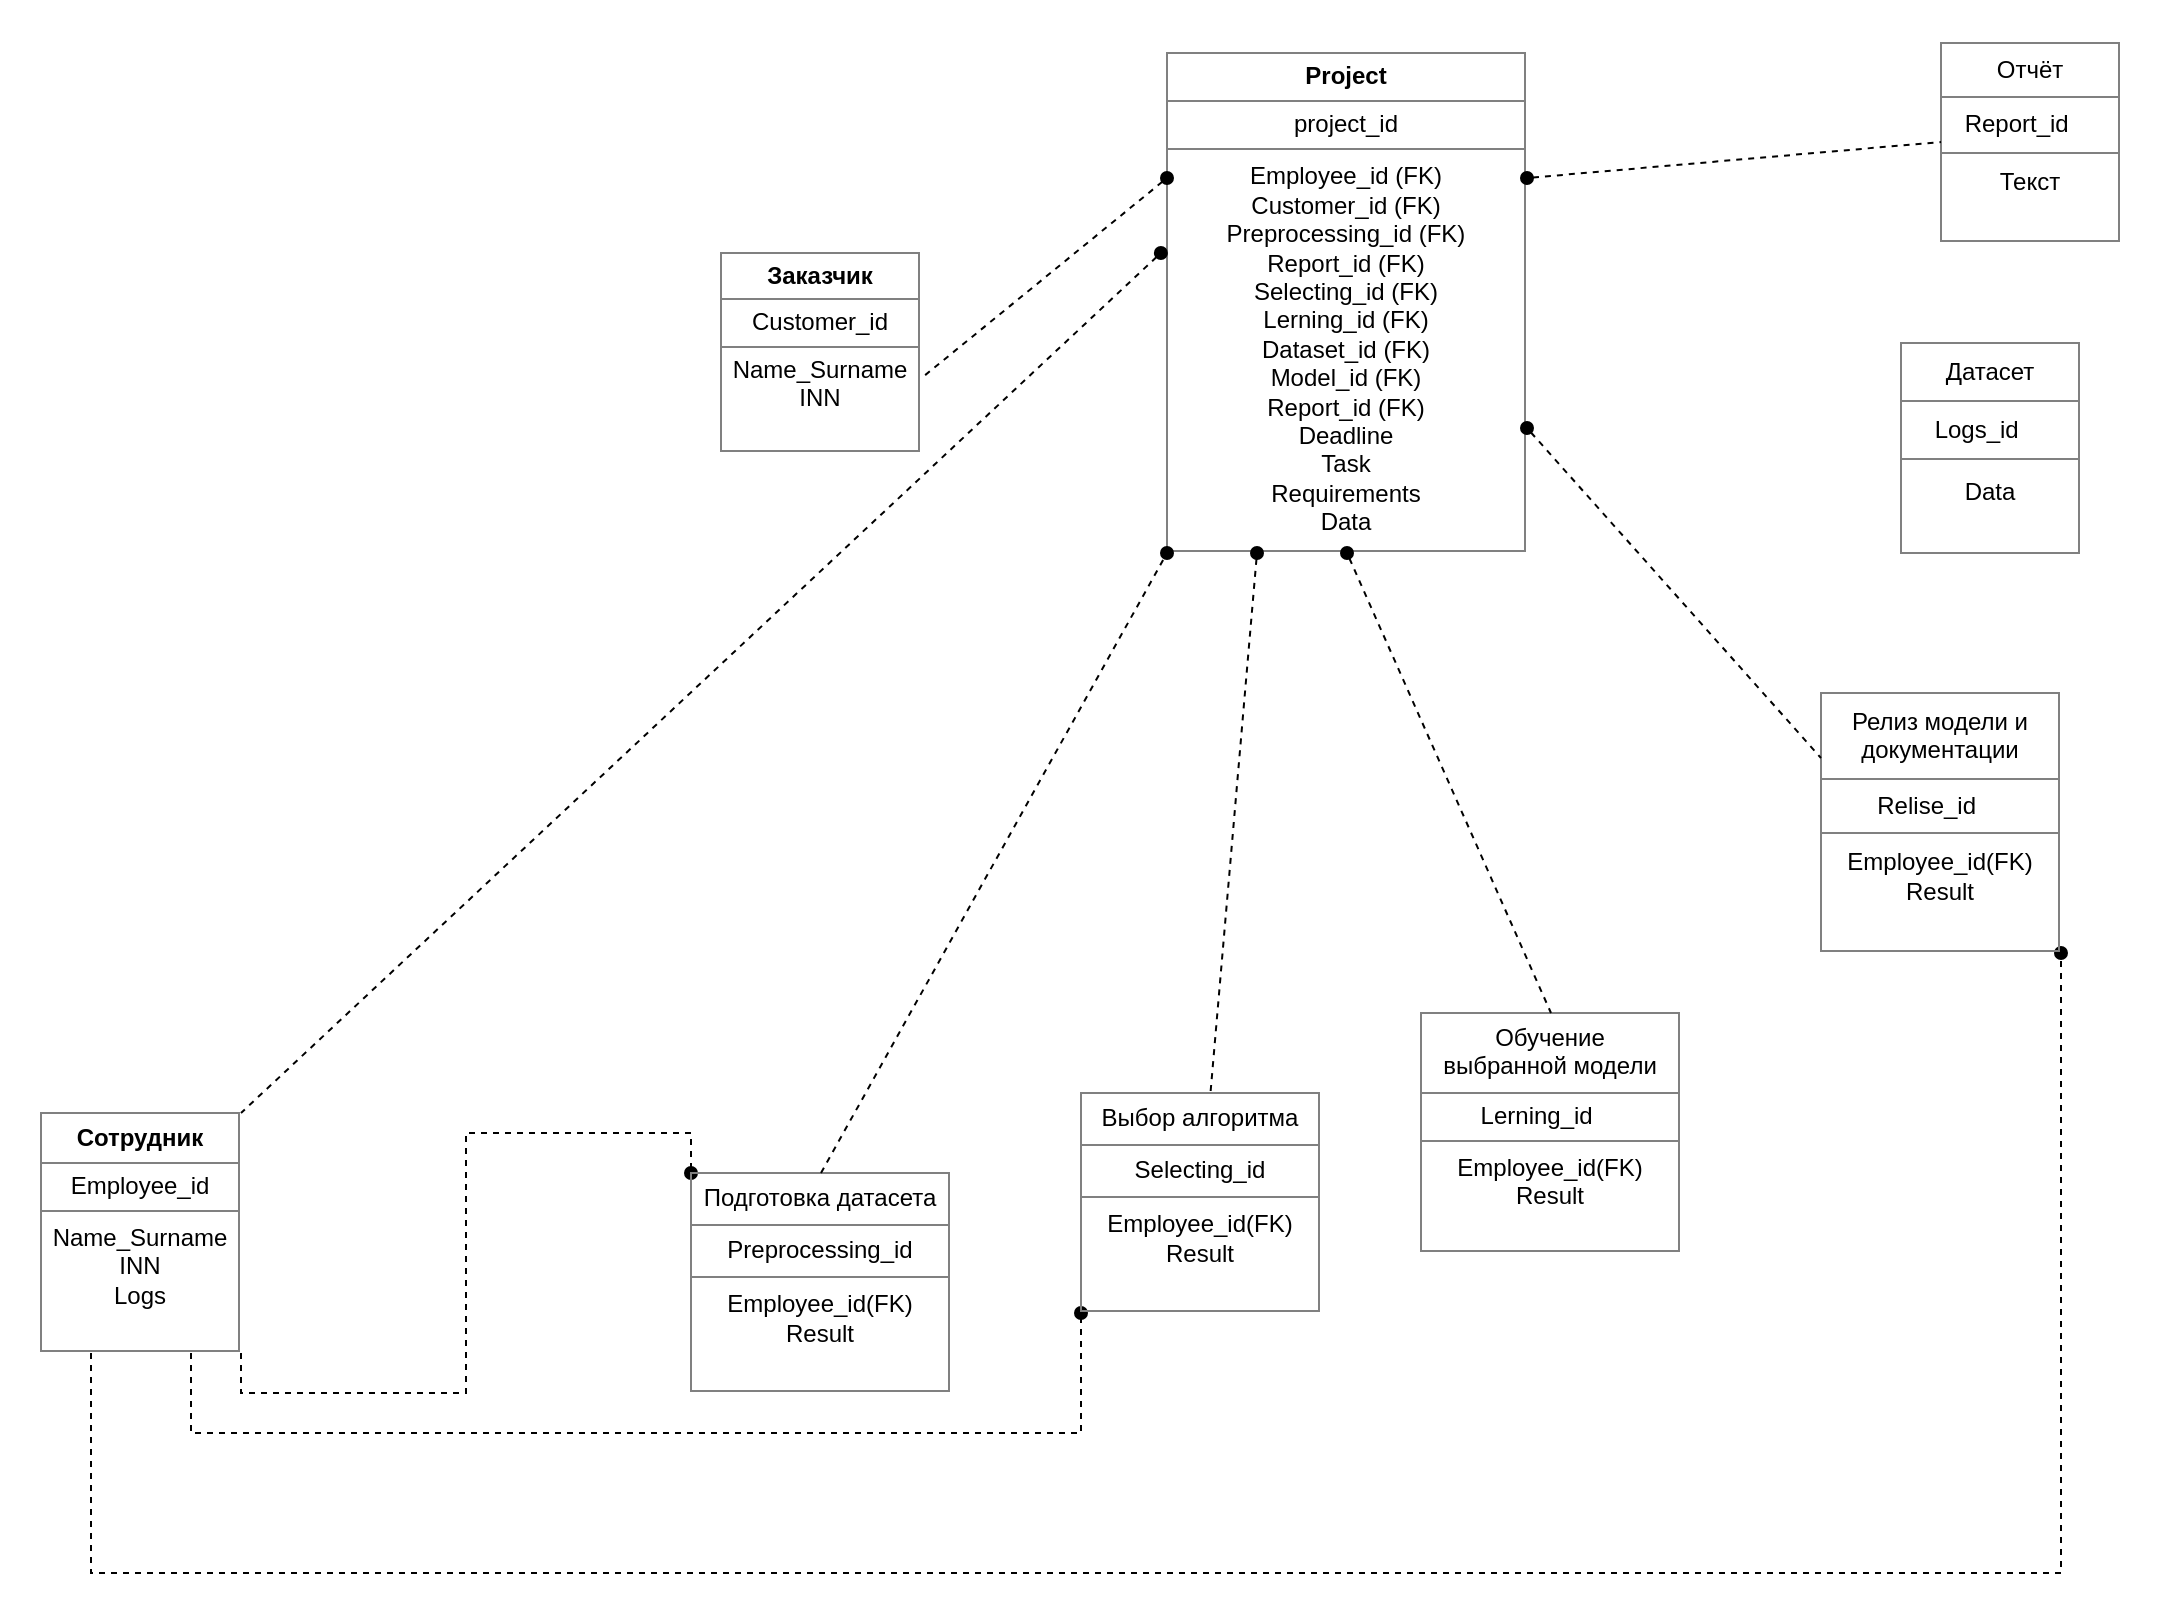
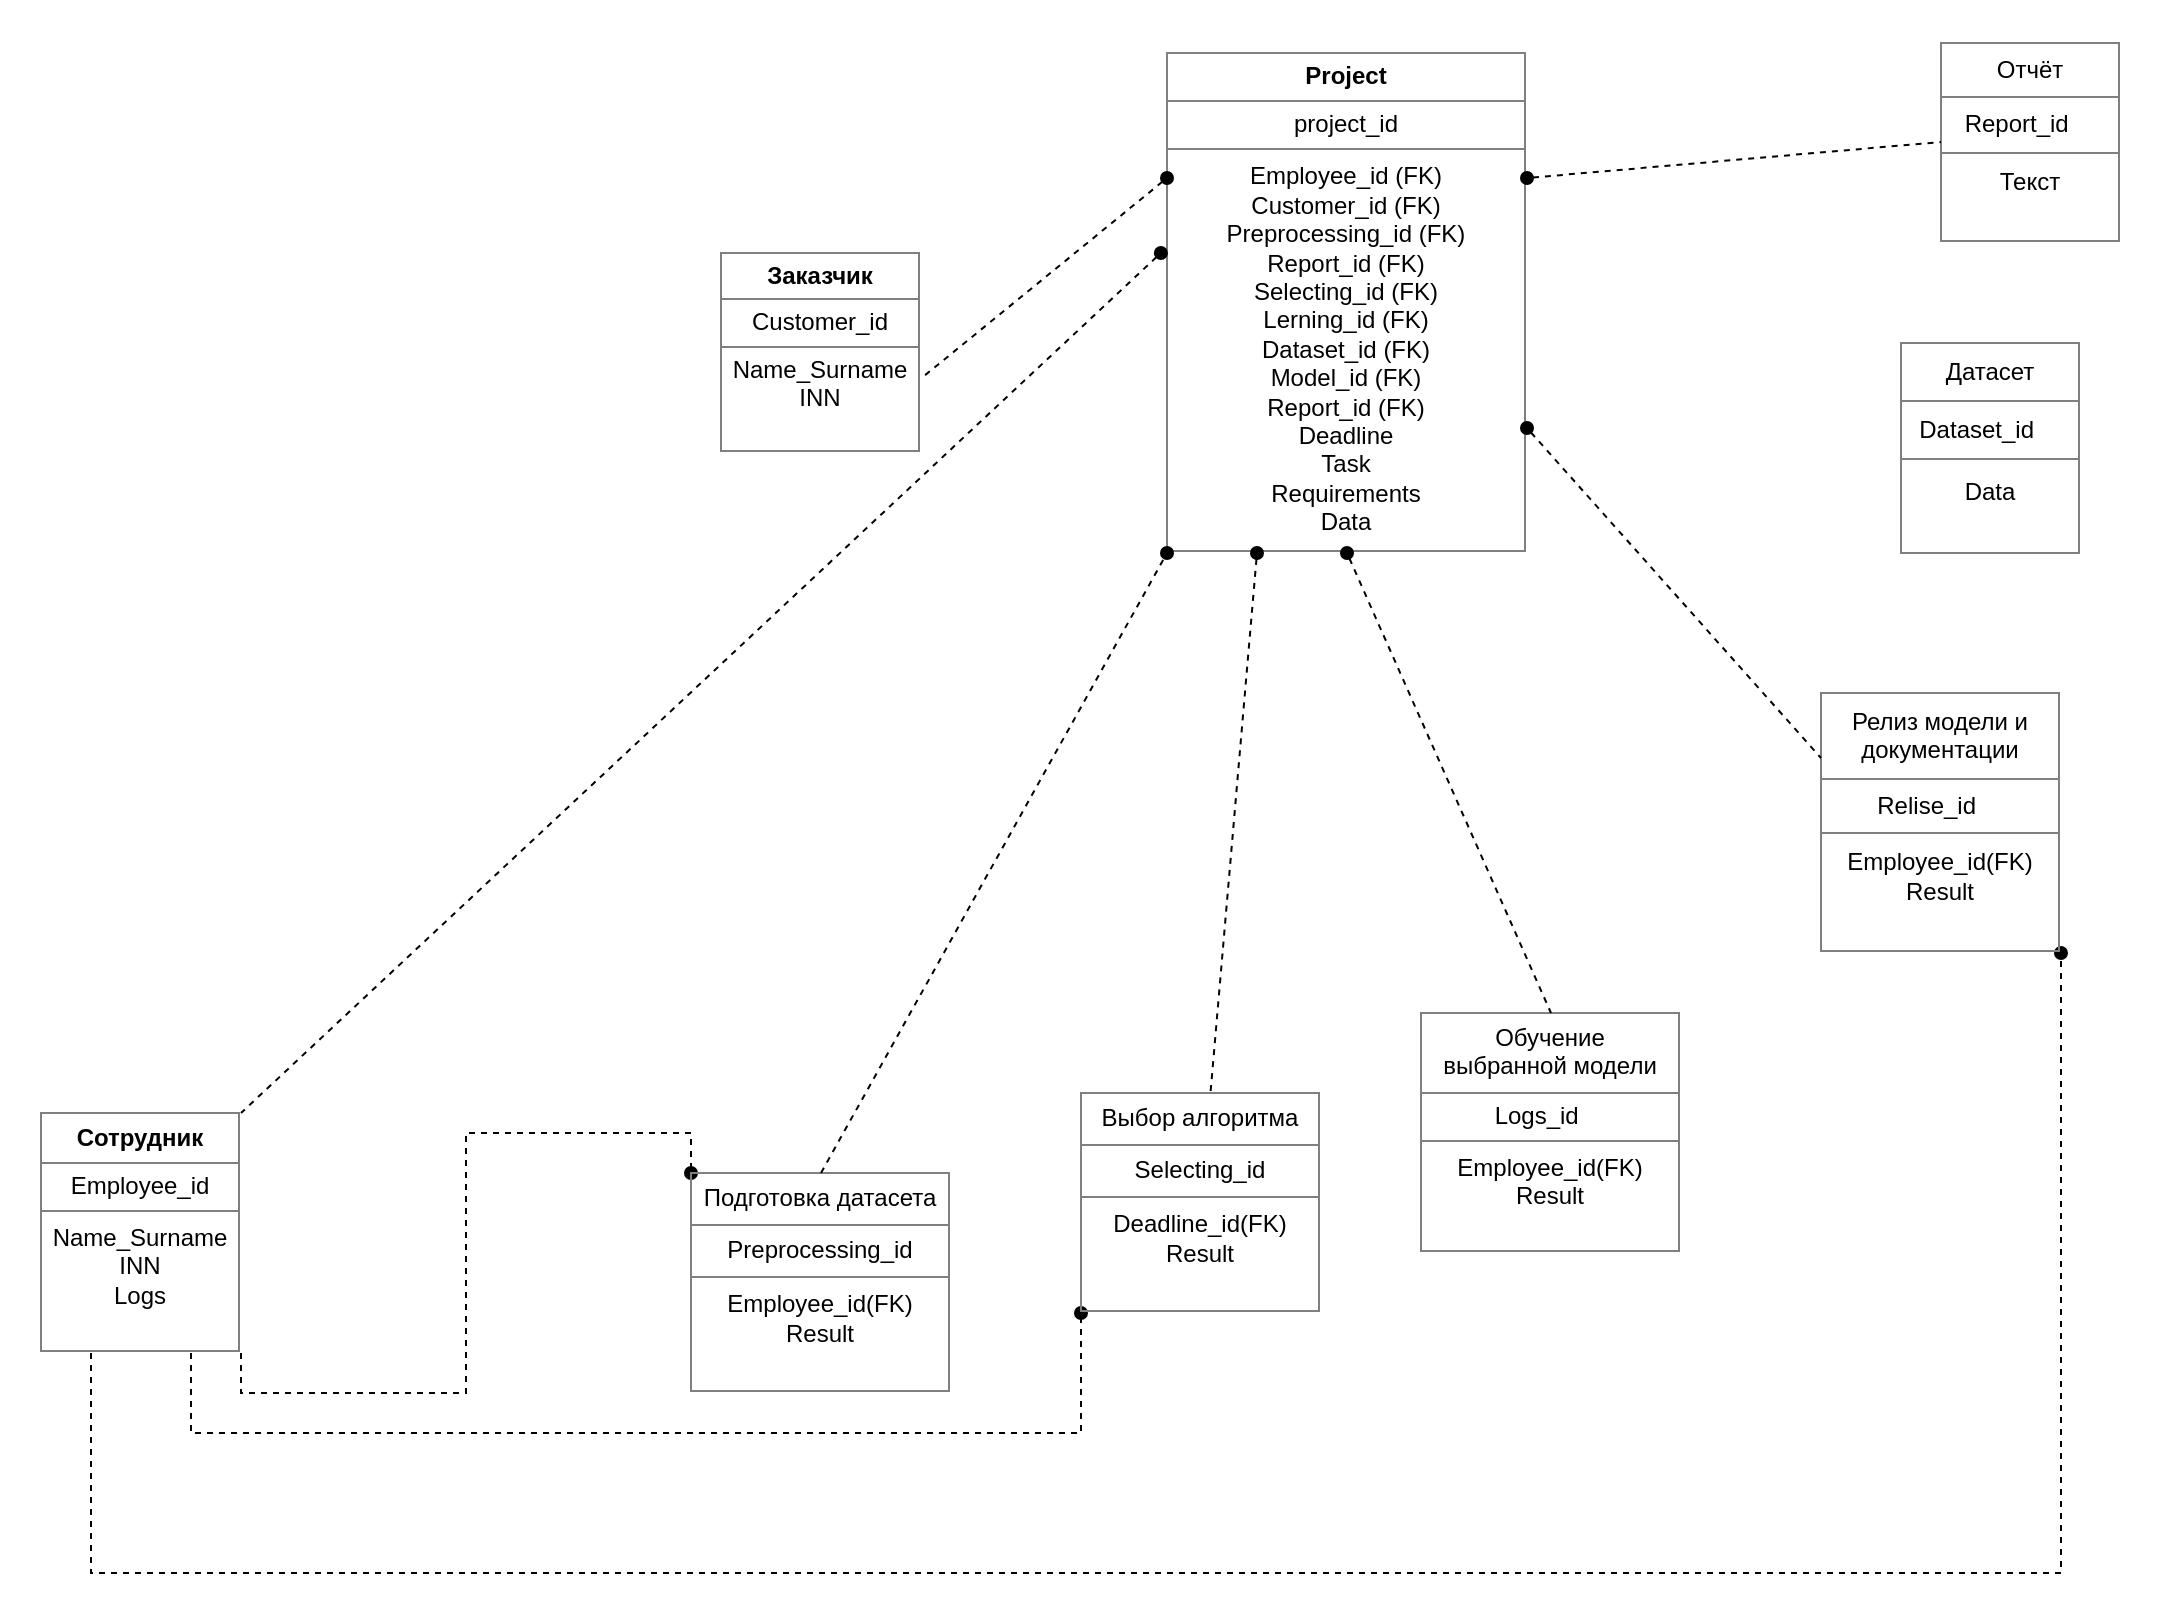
(1948, 386) -> (1965, 386)
(1553, 1085) -> (1553, 1085)
(1179, 1151) -> (1179, 1151)
